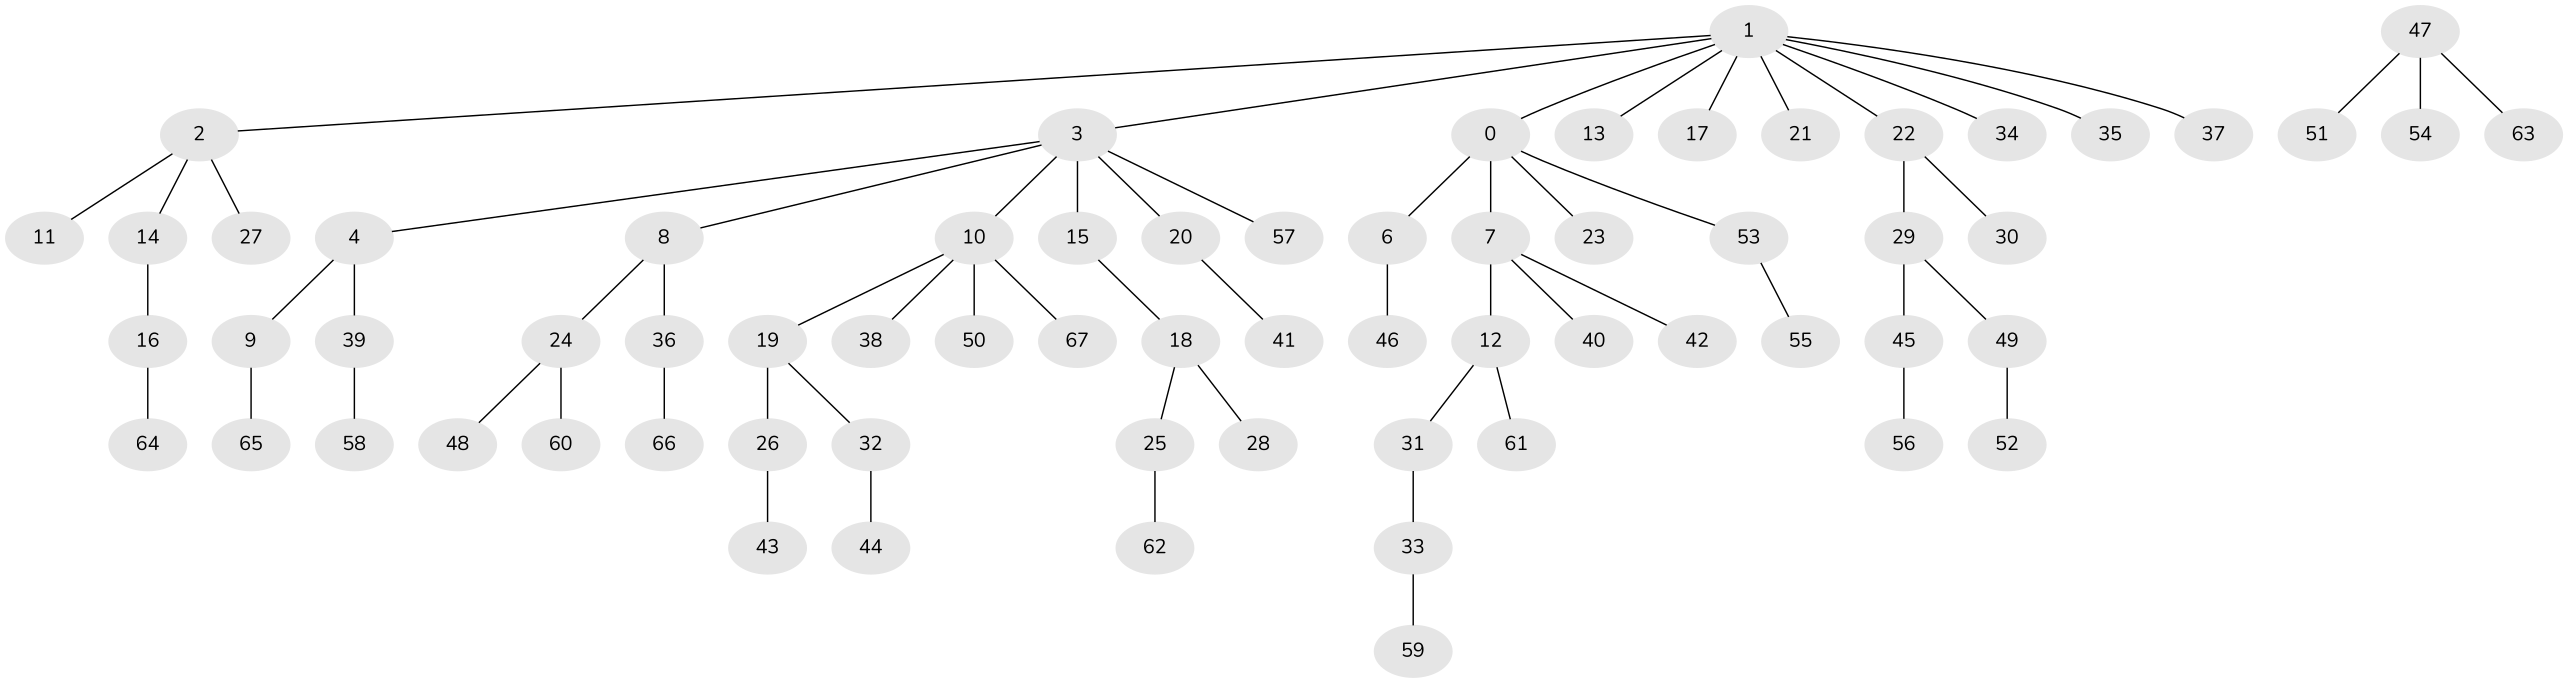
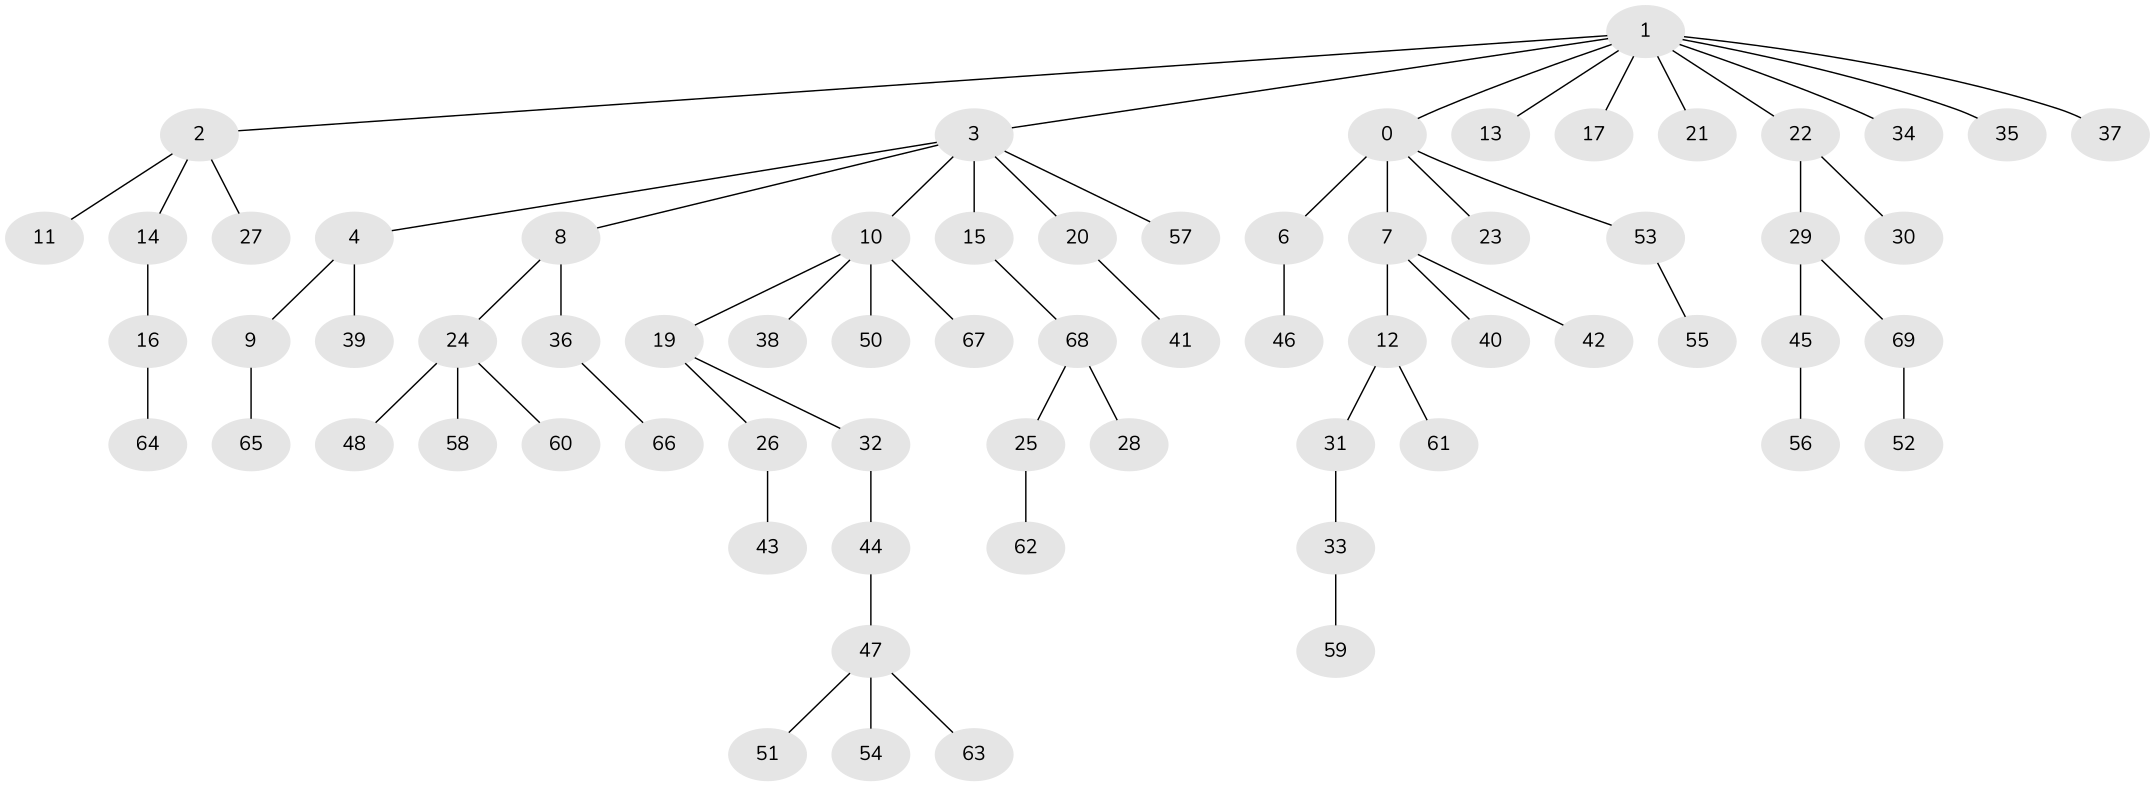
(1181, 341) -> (1077, 341)
(2007, 341) -> (1904, 341)
(354, 393) -> (458, 393)
none -> (871, 600)
